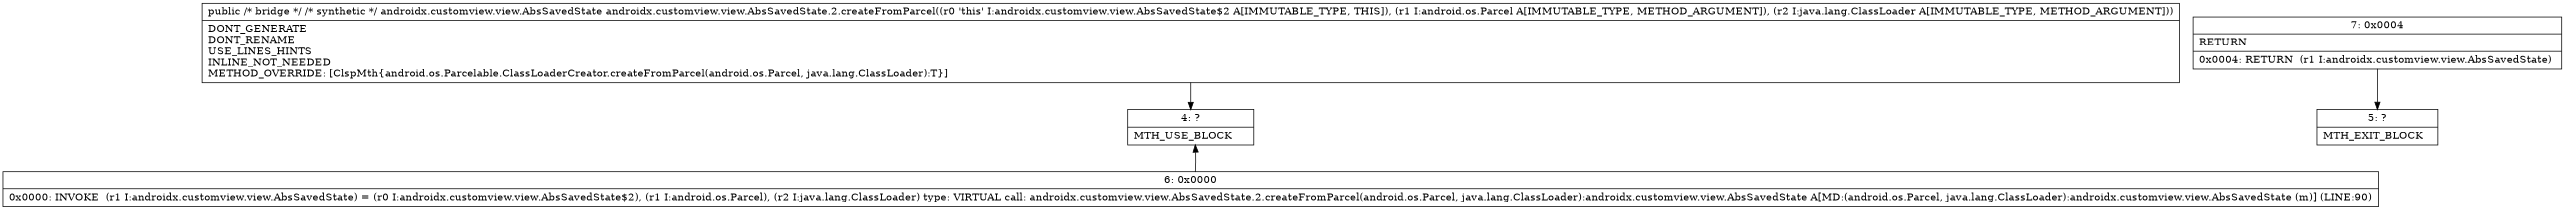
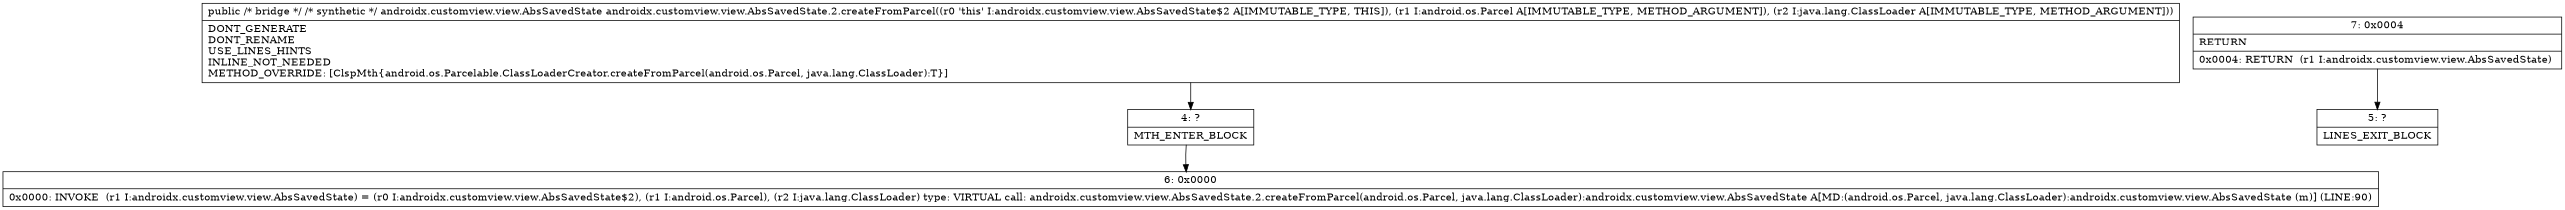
(1183, 136) -> (1191, 136)
(2373, 136) -> (2377, 136)
(1196, 162) -> (1186, 155)
